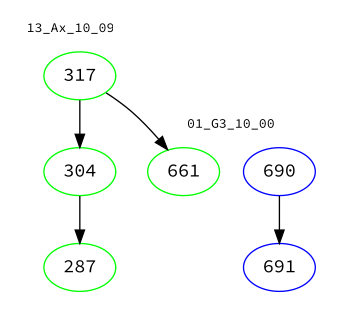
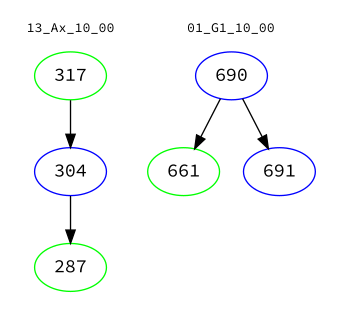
(71, 29) -> (71, 29)
(232, 124) -> (232, 29)
(146, 125) -> (211, 118)
(80, 172) -> (71, 172)
